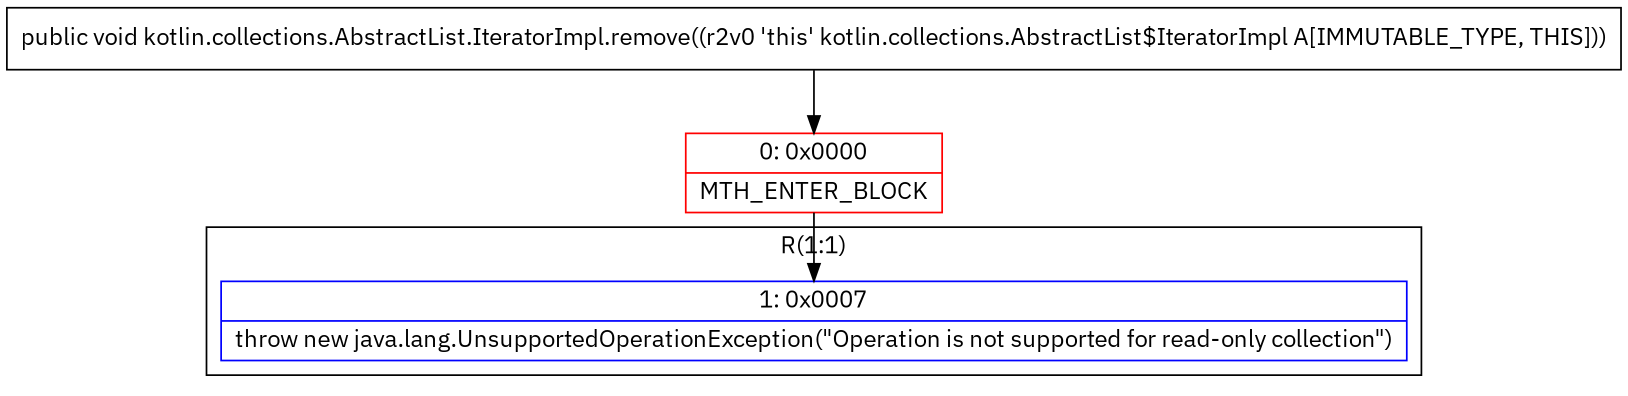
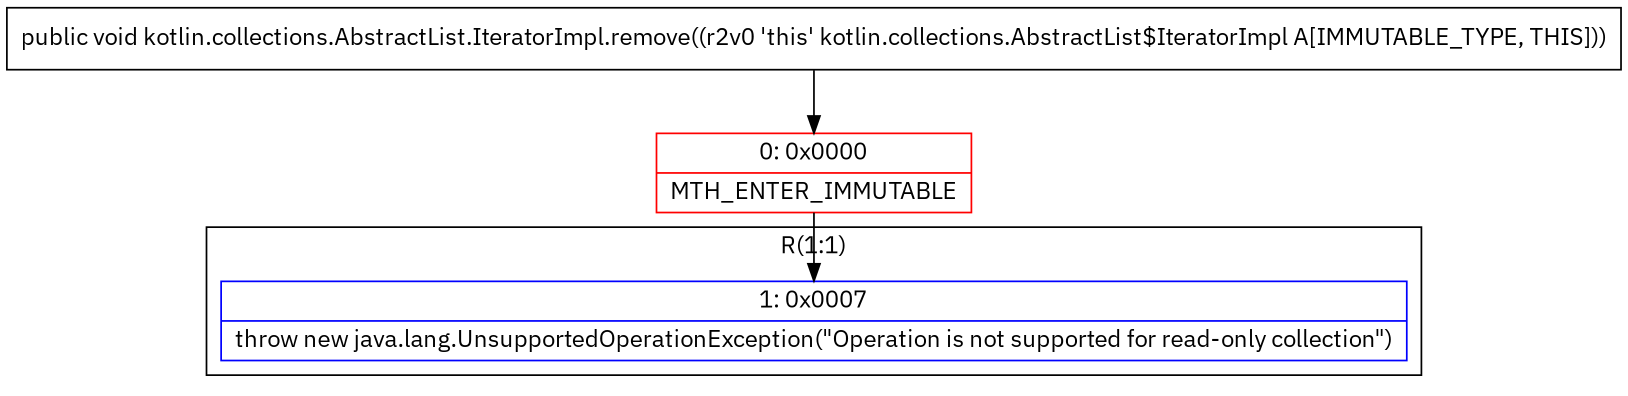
(814, 192) -> (814, 192)
